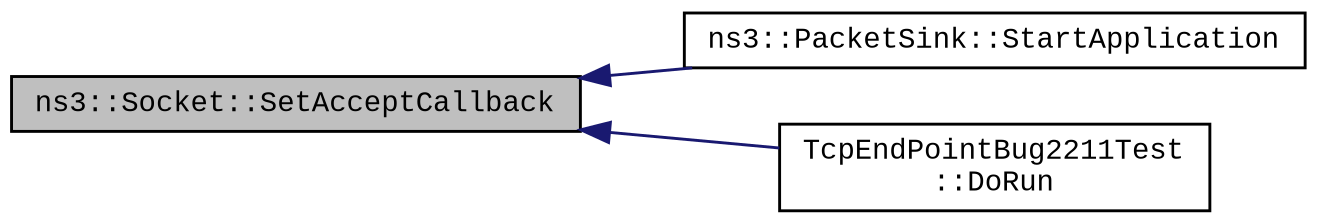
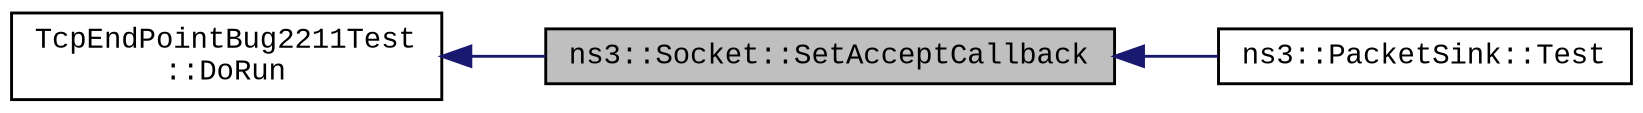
(995, 40) -> (1425, 56)
(695, 140) -> (508, 56)
